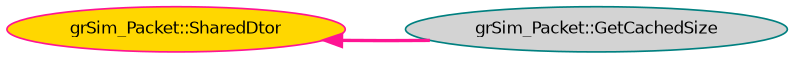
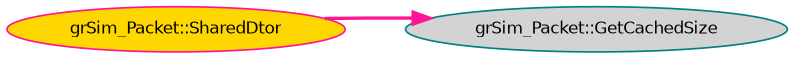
(386, 41) -> (369, 18)
